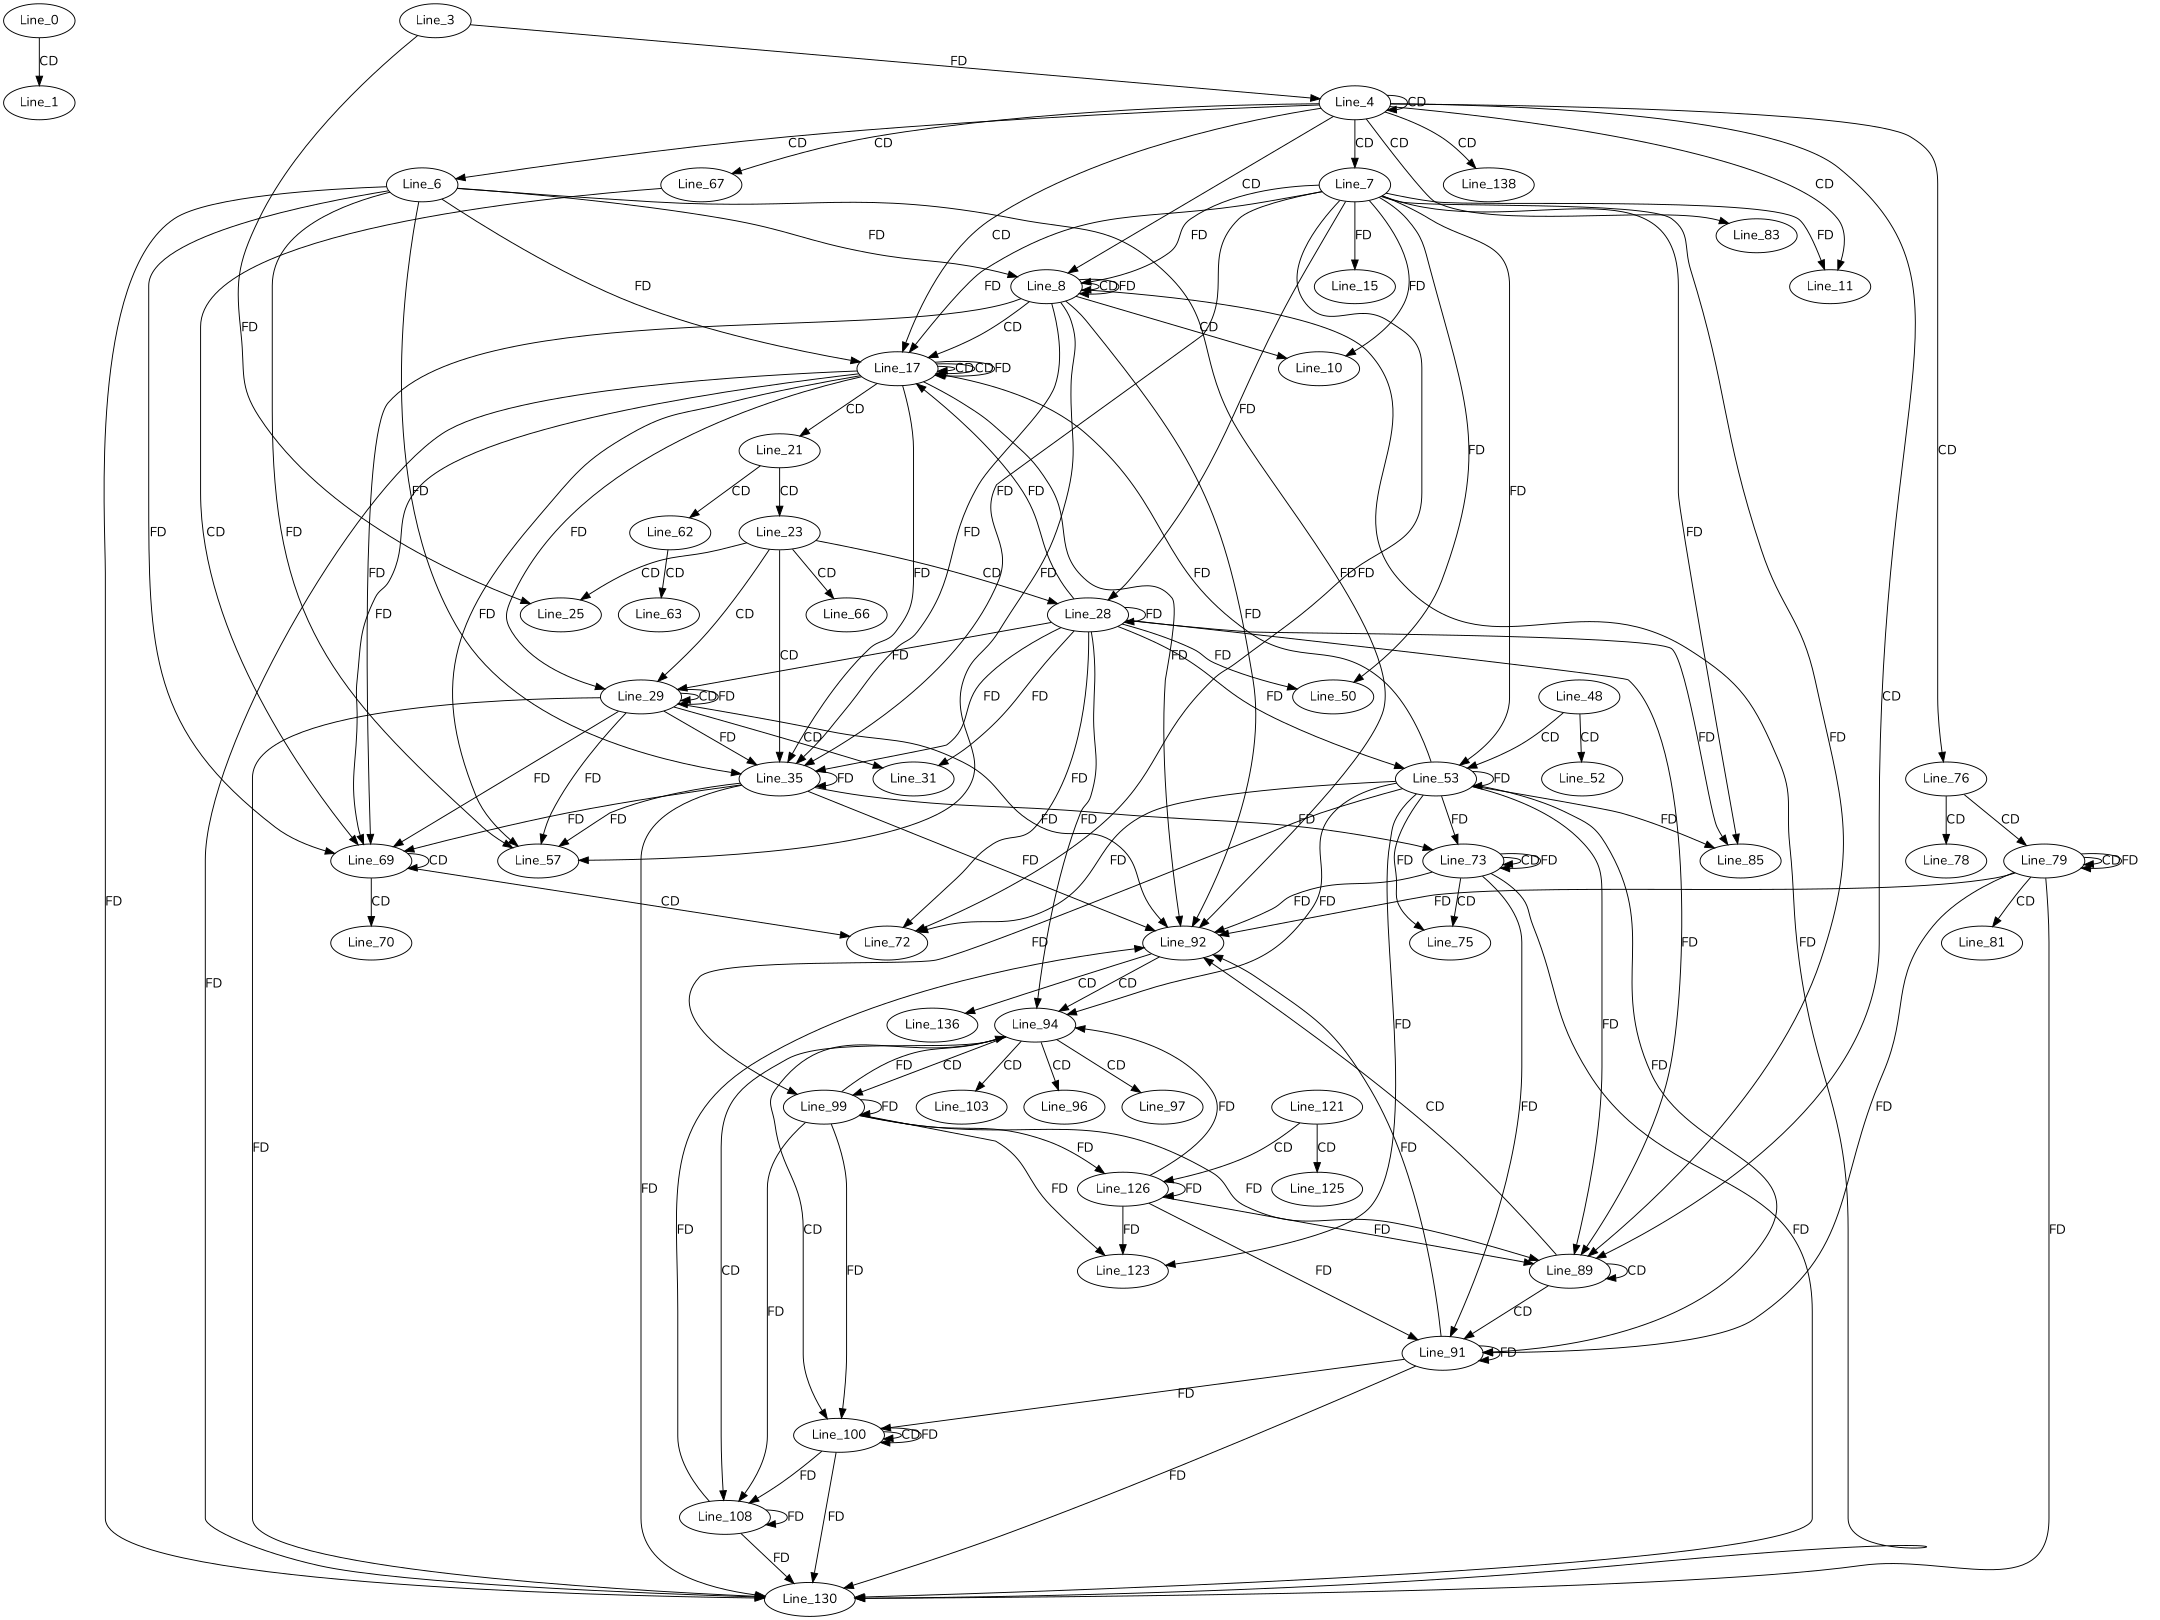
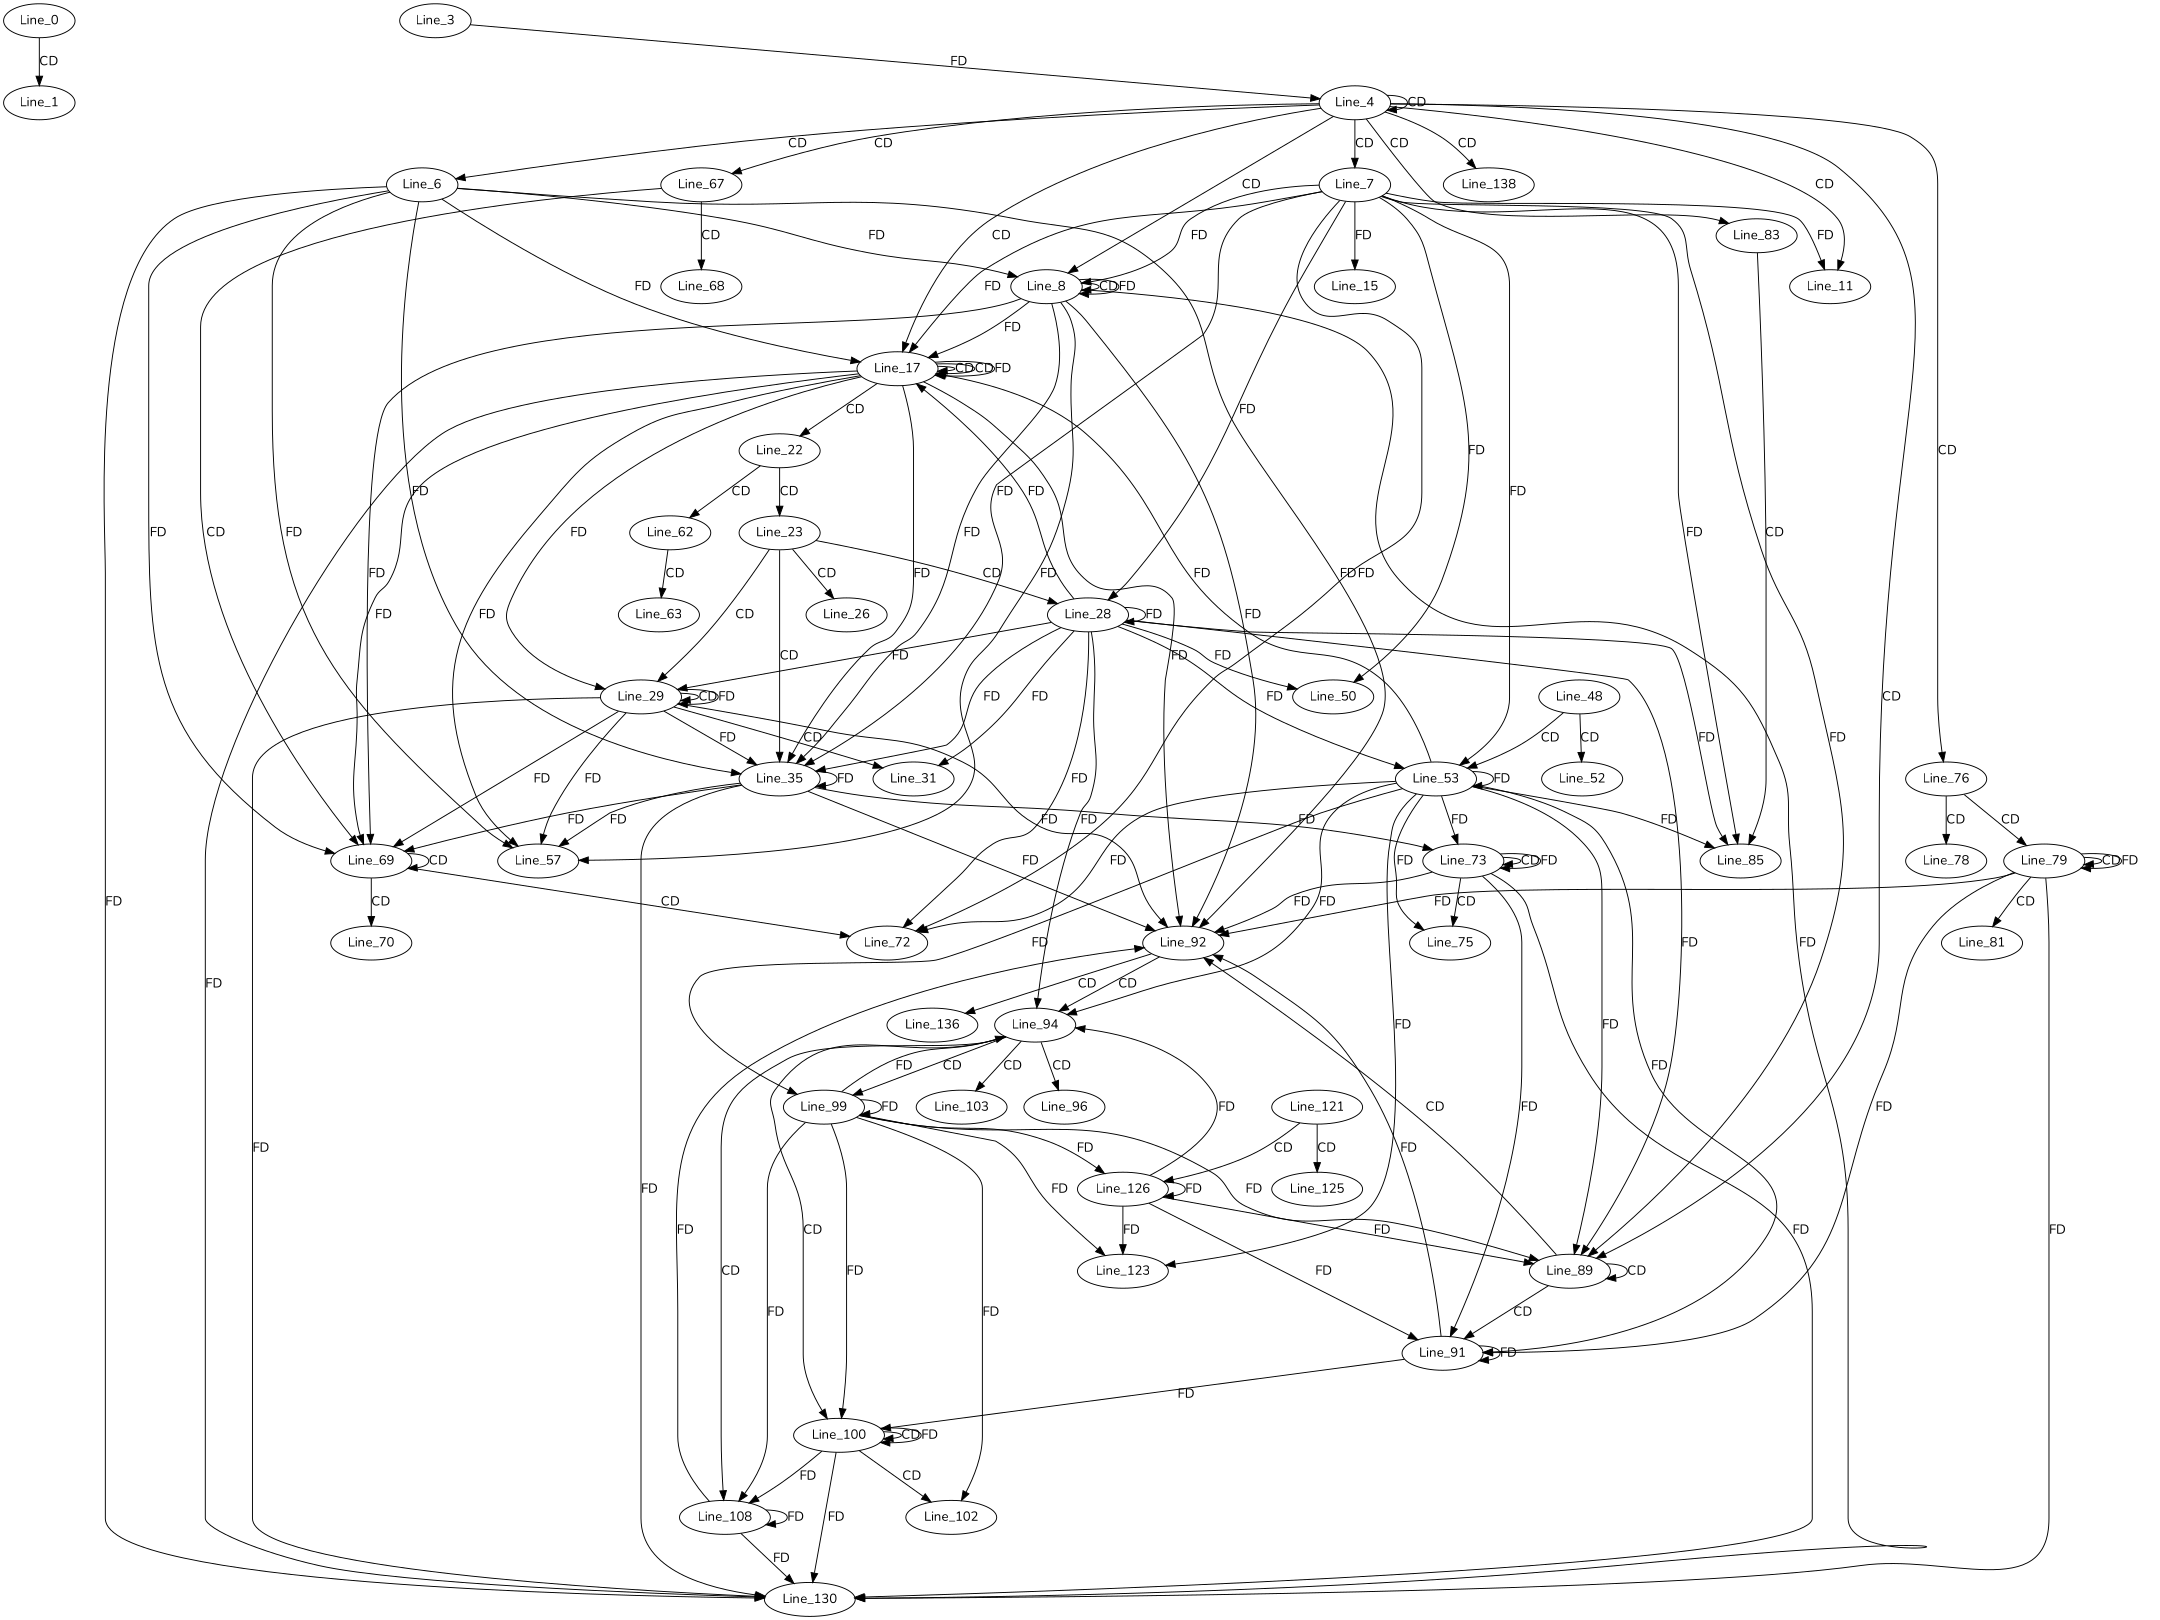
none -> (701, 287)
(1013, 328) -> (1013, 328)
(1319, 369) -> none
(780, 451) -> (780, 451)
none -> (1766, 545)
(561, 615) -> none
(847, 615) -> (847, 615)
(1163, 1107) -> none
(1137, 1483) -> none
none -> (951, 1517)
